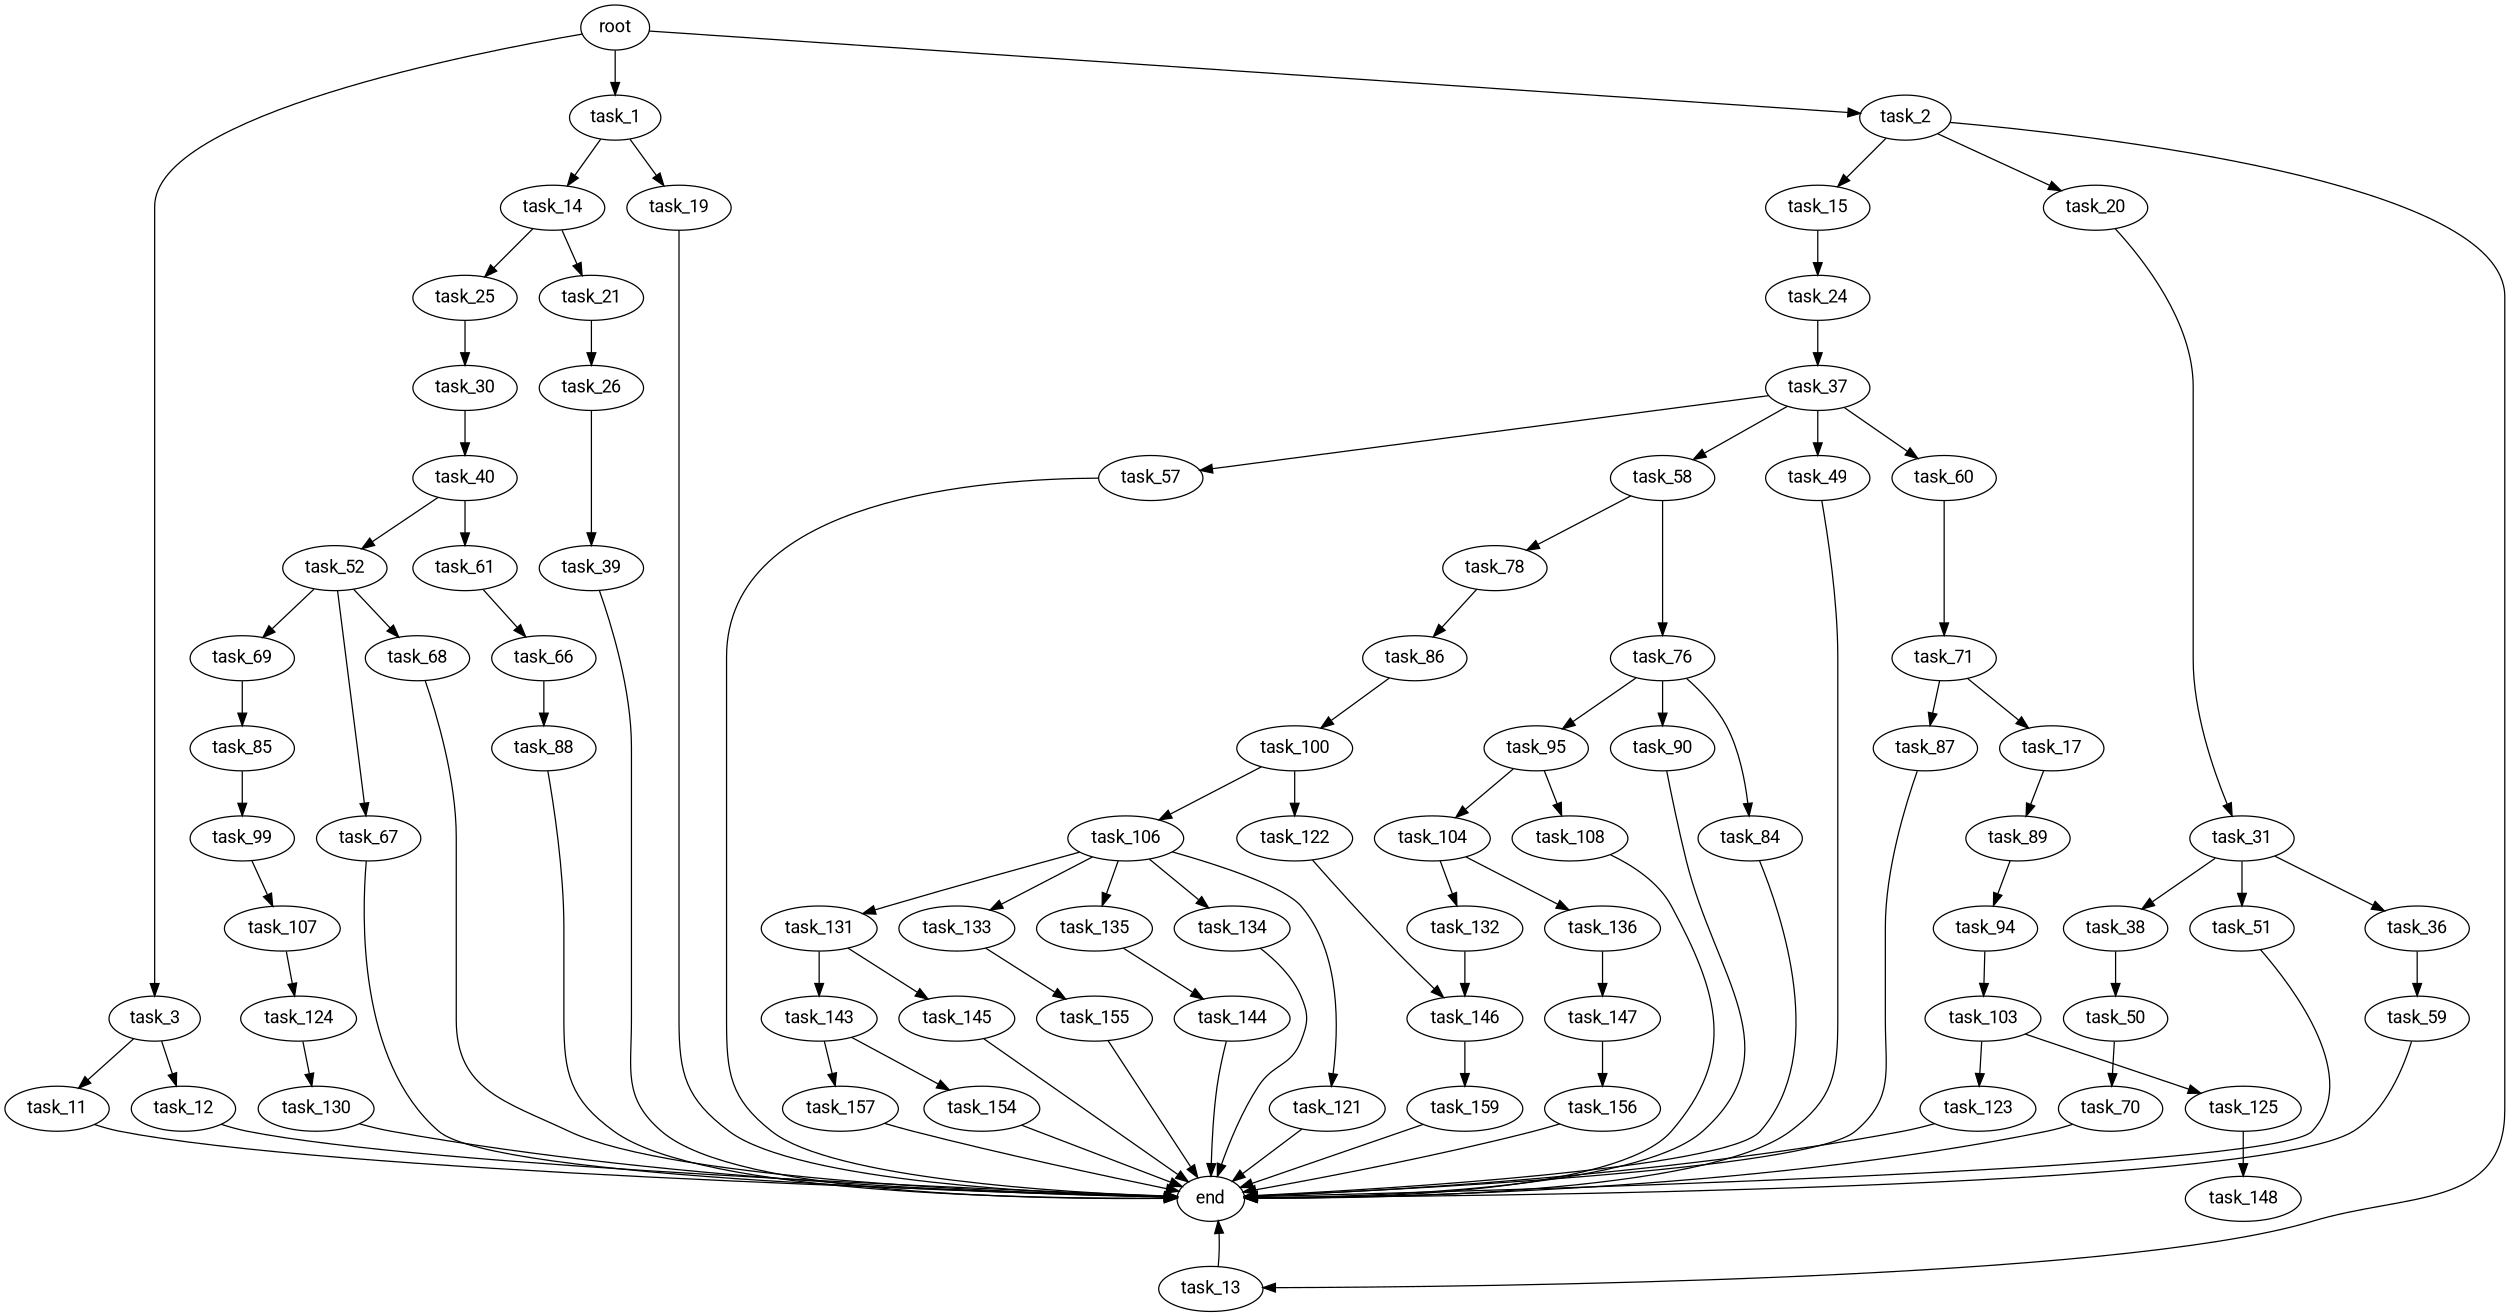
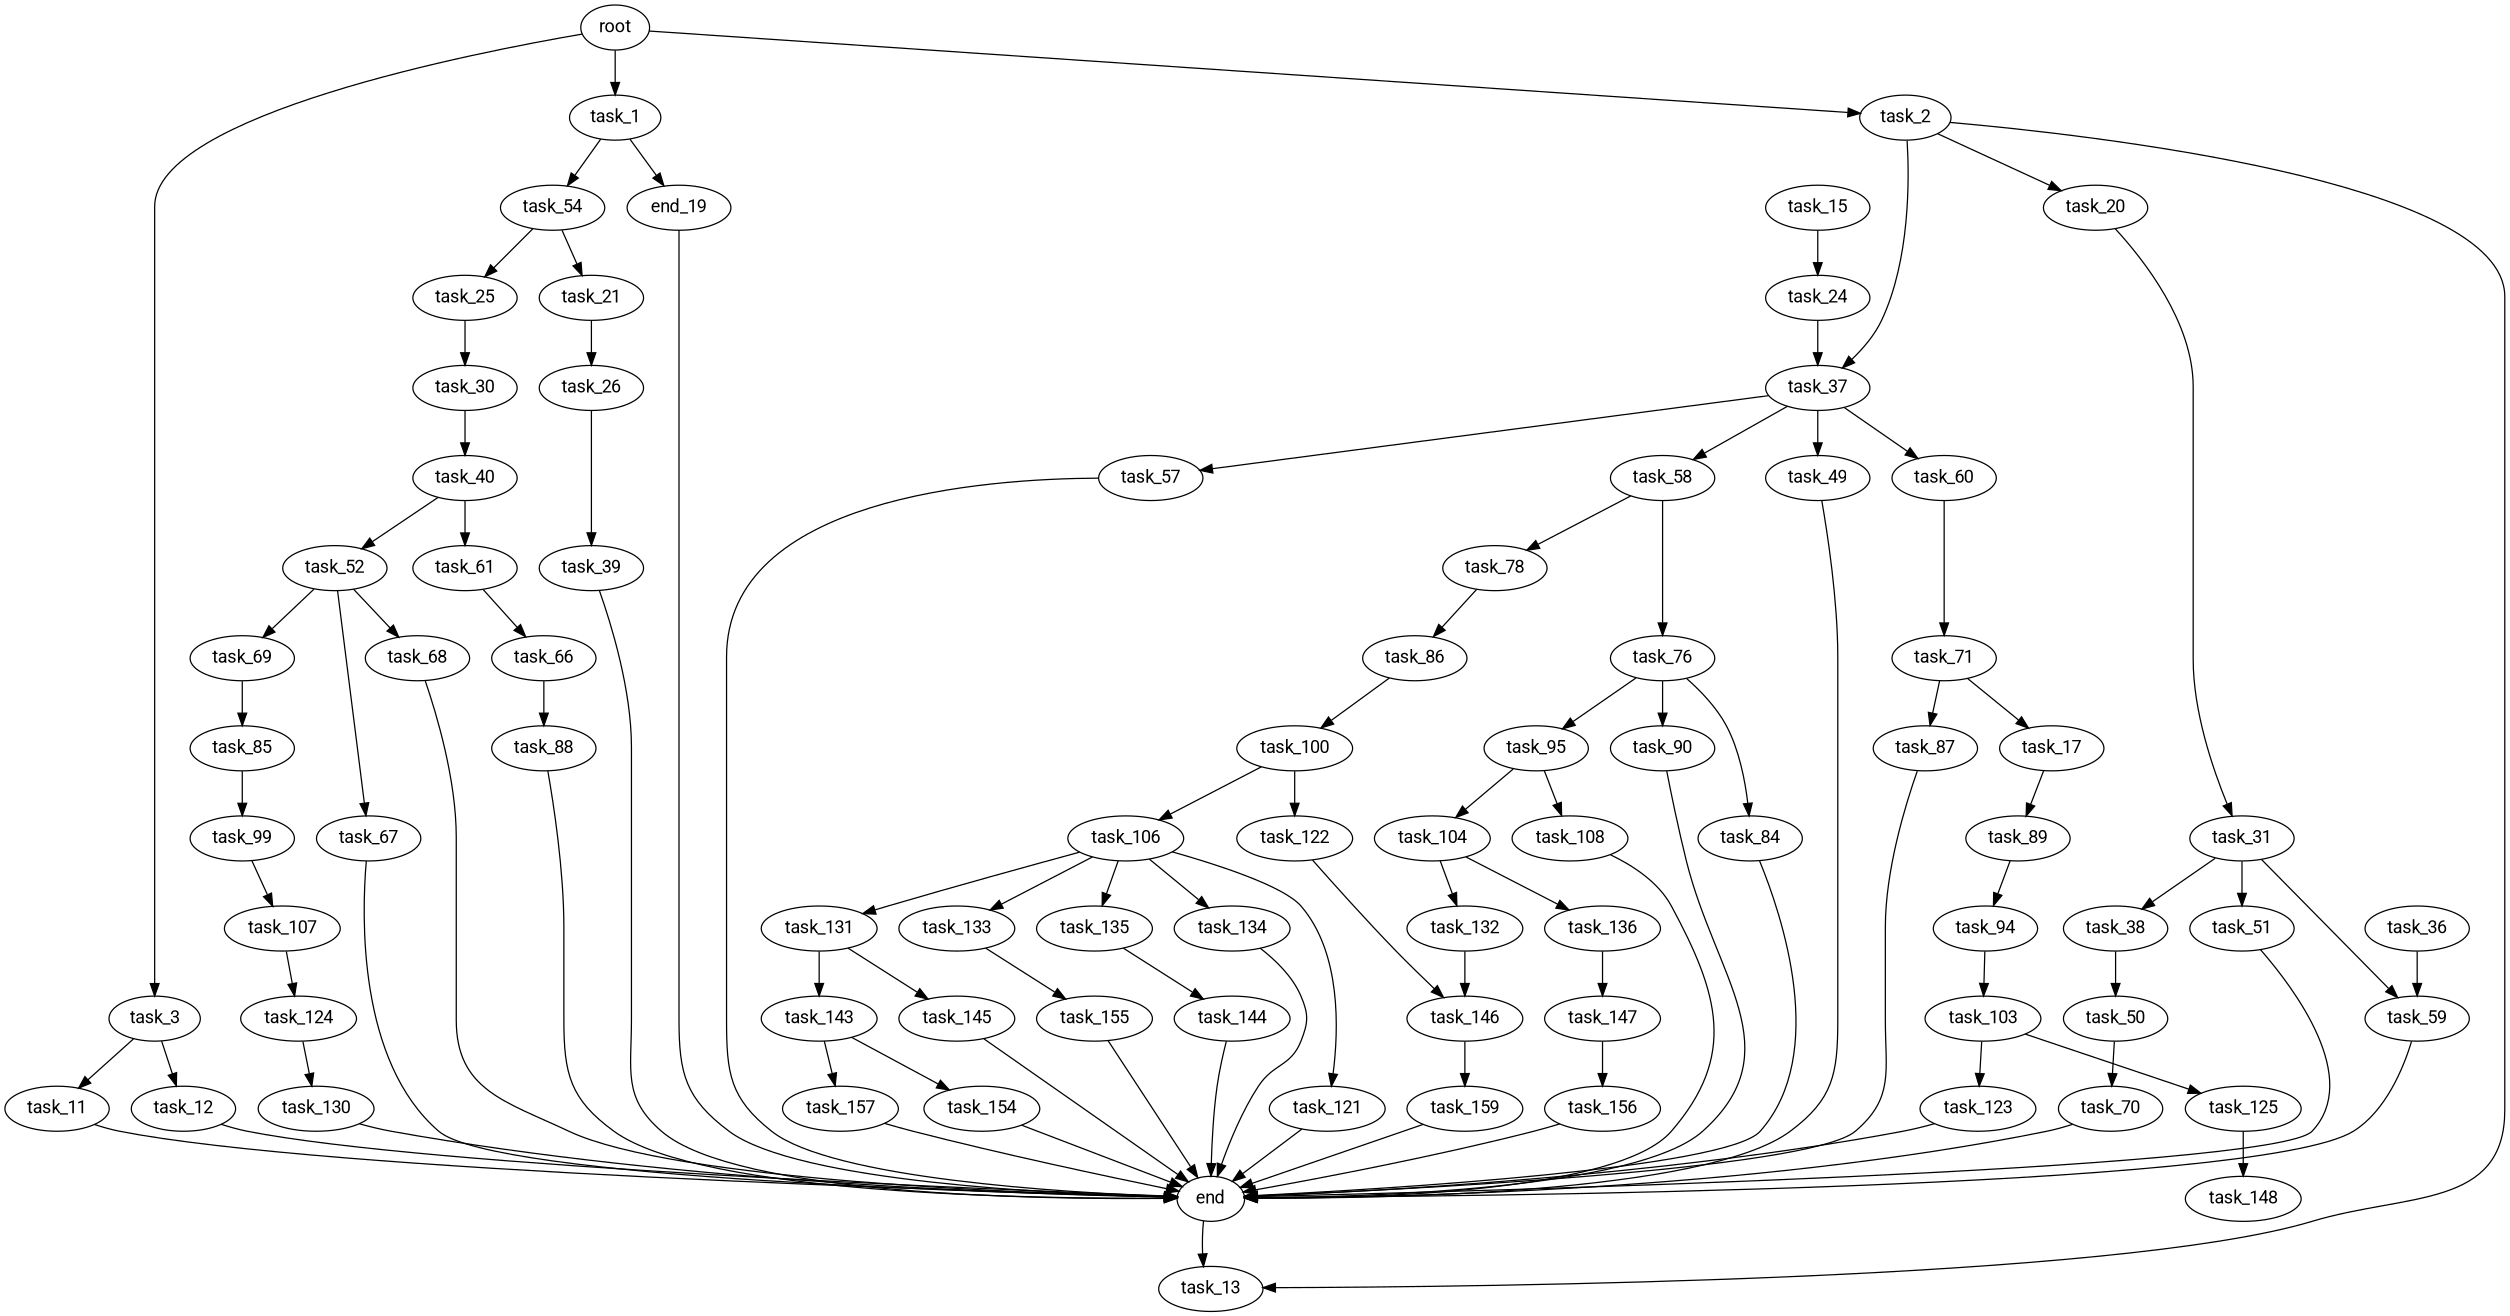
(1866, 158) -> (1901, 257)
(553, 208) -> (553, 208)
(679, 208) -> (679, 208)
(2324, 881) -> (2325, 924)
(1219, 1250) -> (1202, 1237)
